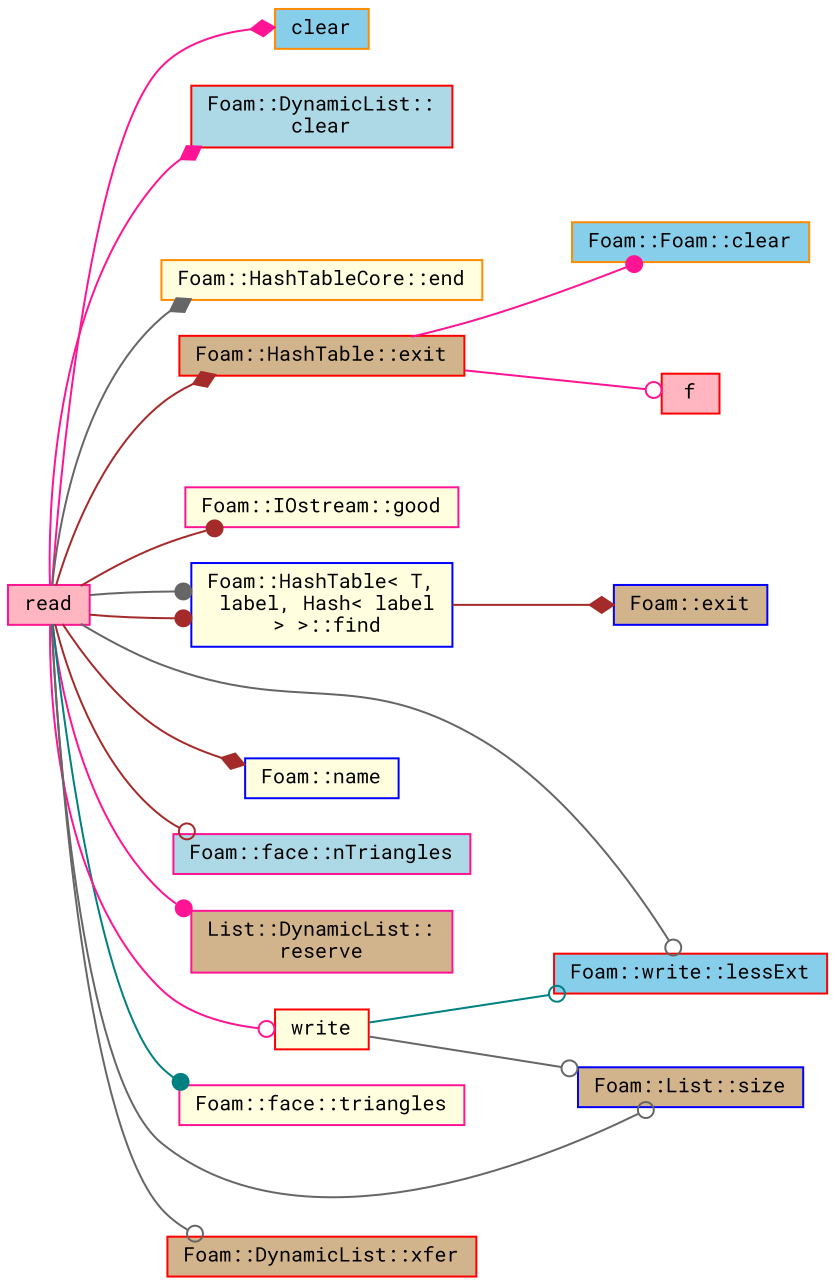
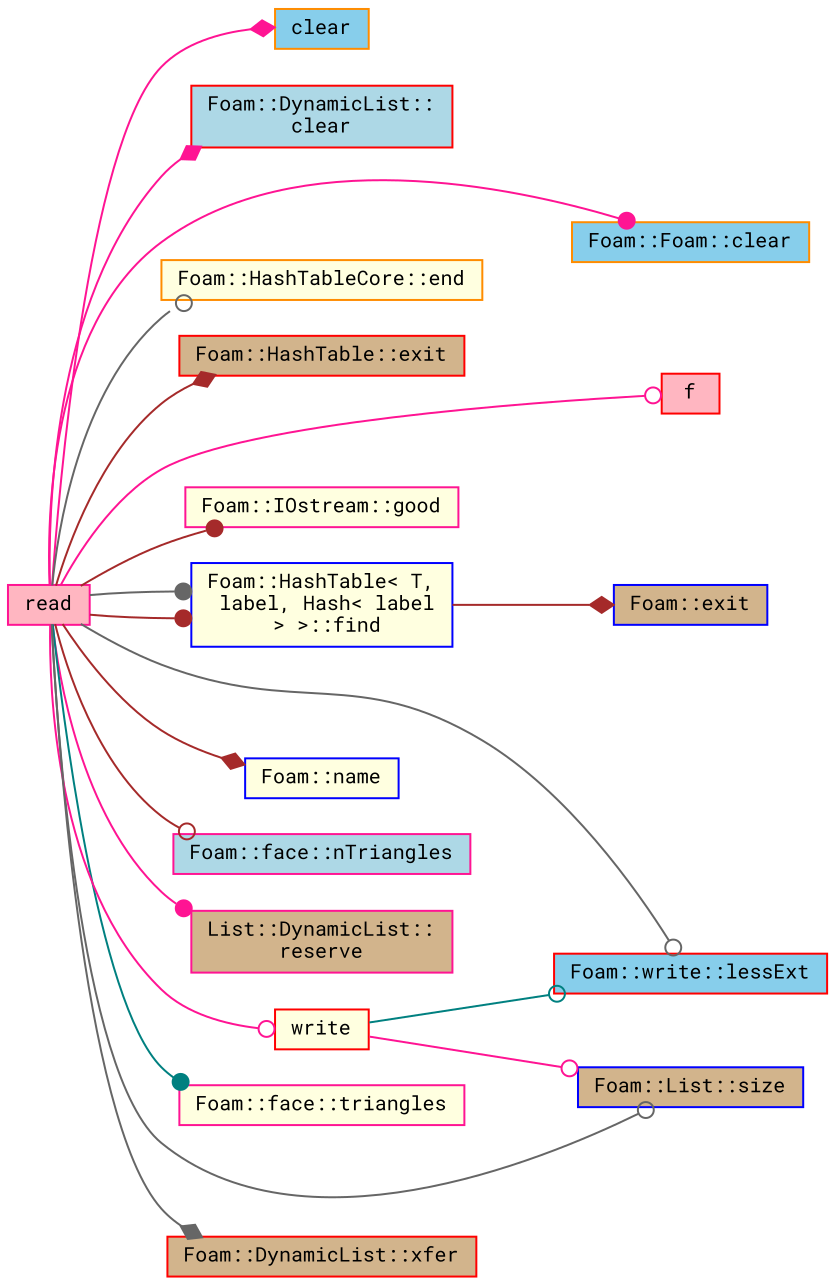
(520, 306) -> (204, 217)
(555, 380) -> (323, 427)
(86, 437) -> (86, 437)
(465, 1052) -> (465, 1052)
(108, 1079) -> (108, 1079)
